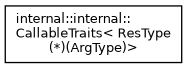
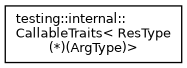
(93, 34) -> (93, 34)
